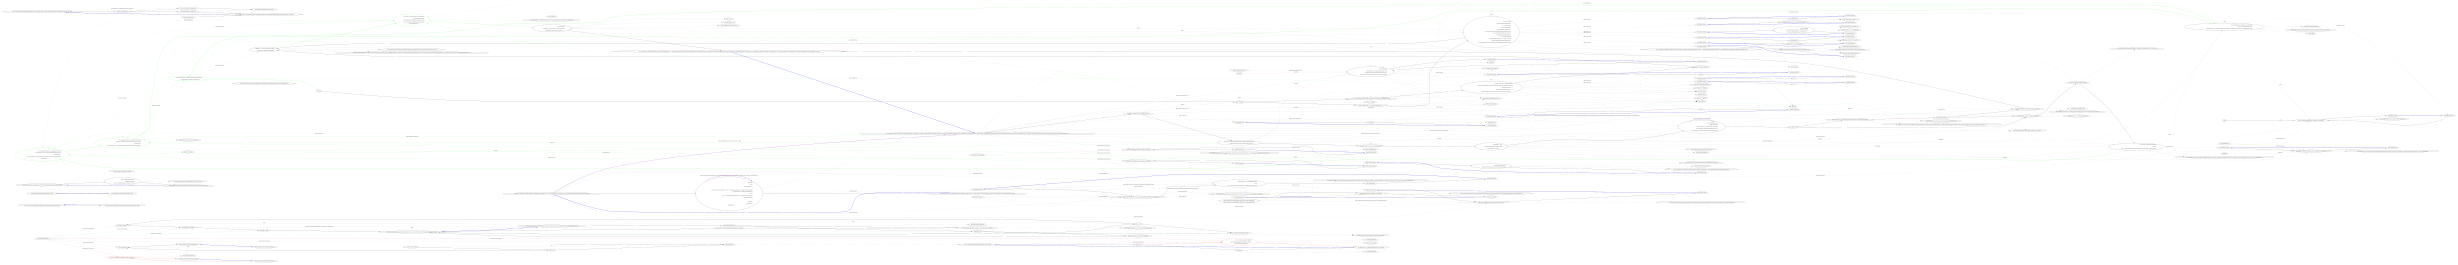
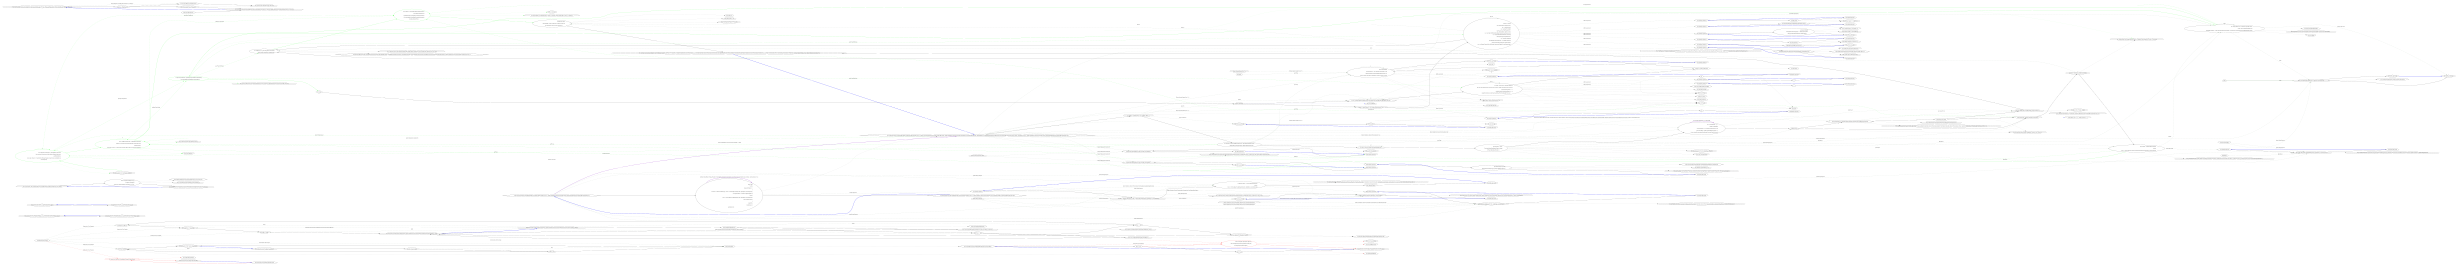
none -> (188, 183)
